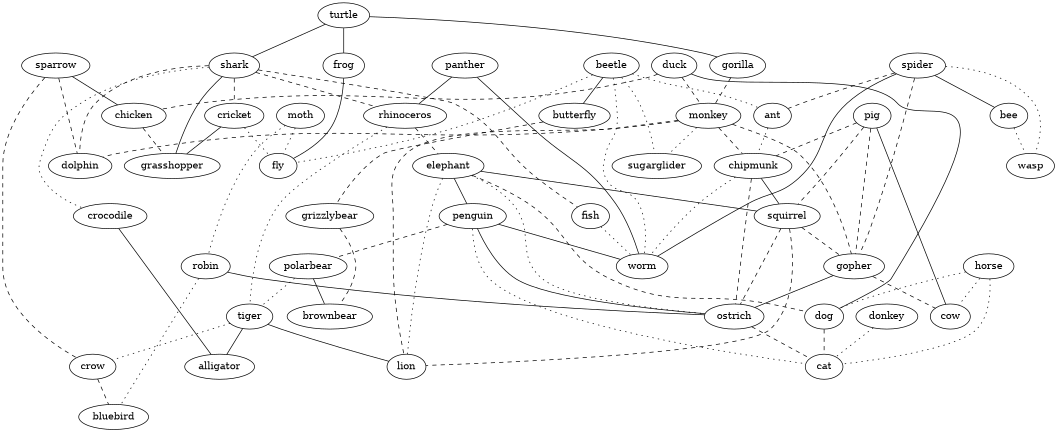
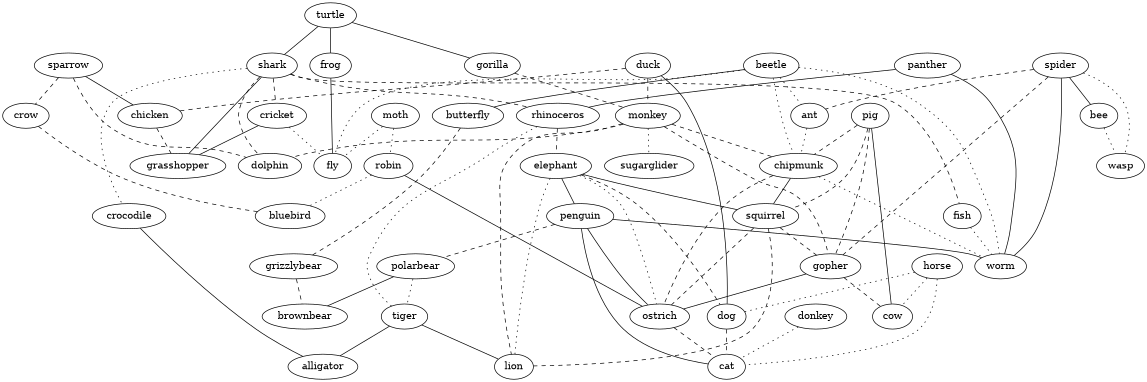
(644, 113) -> (781, 116)
(617, 329) -> (618, 323)
(171, 342) -> none
